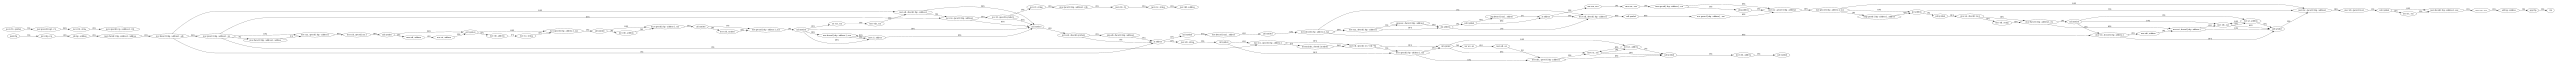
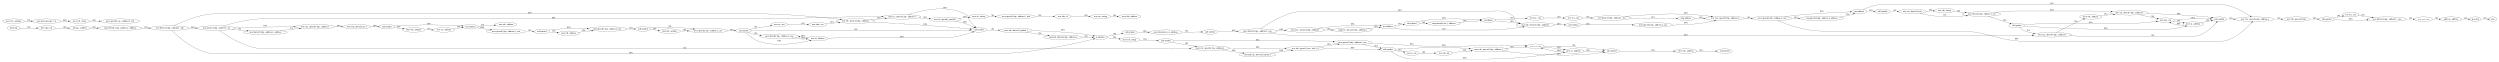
(526, 36) -> none
